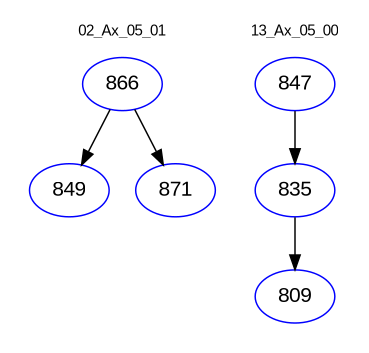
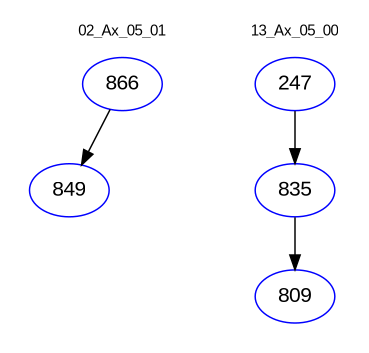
(295, 84) -> (295, 84)
(176, 190) -> none
